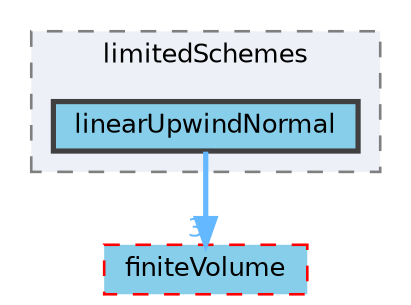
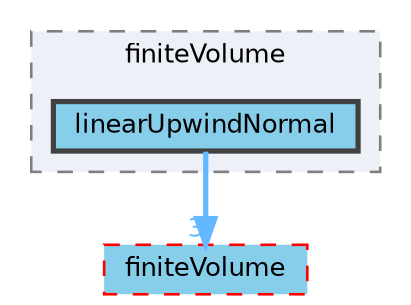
(206, 56) -> (206, 56)
